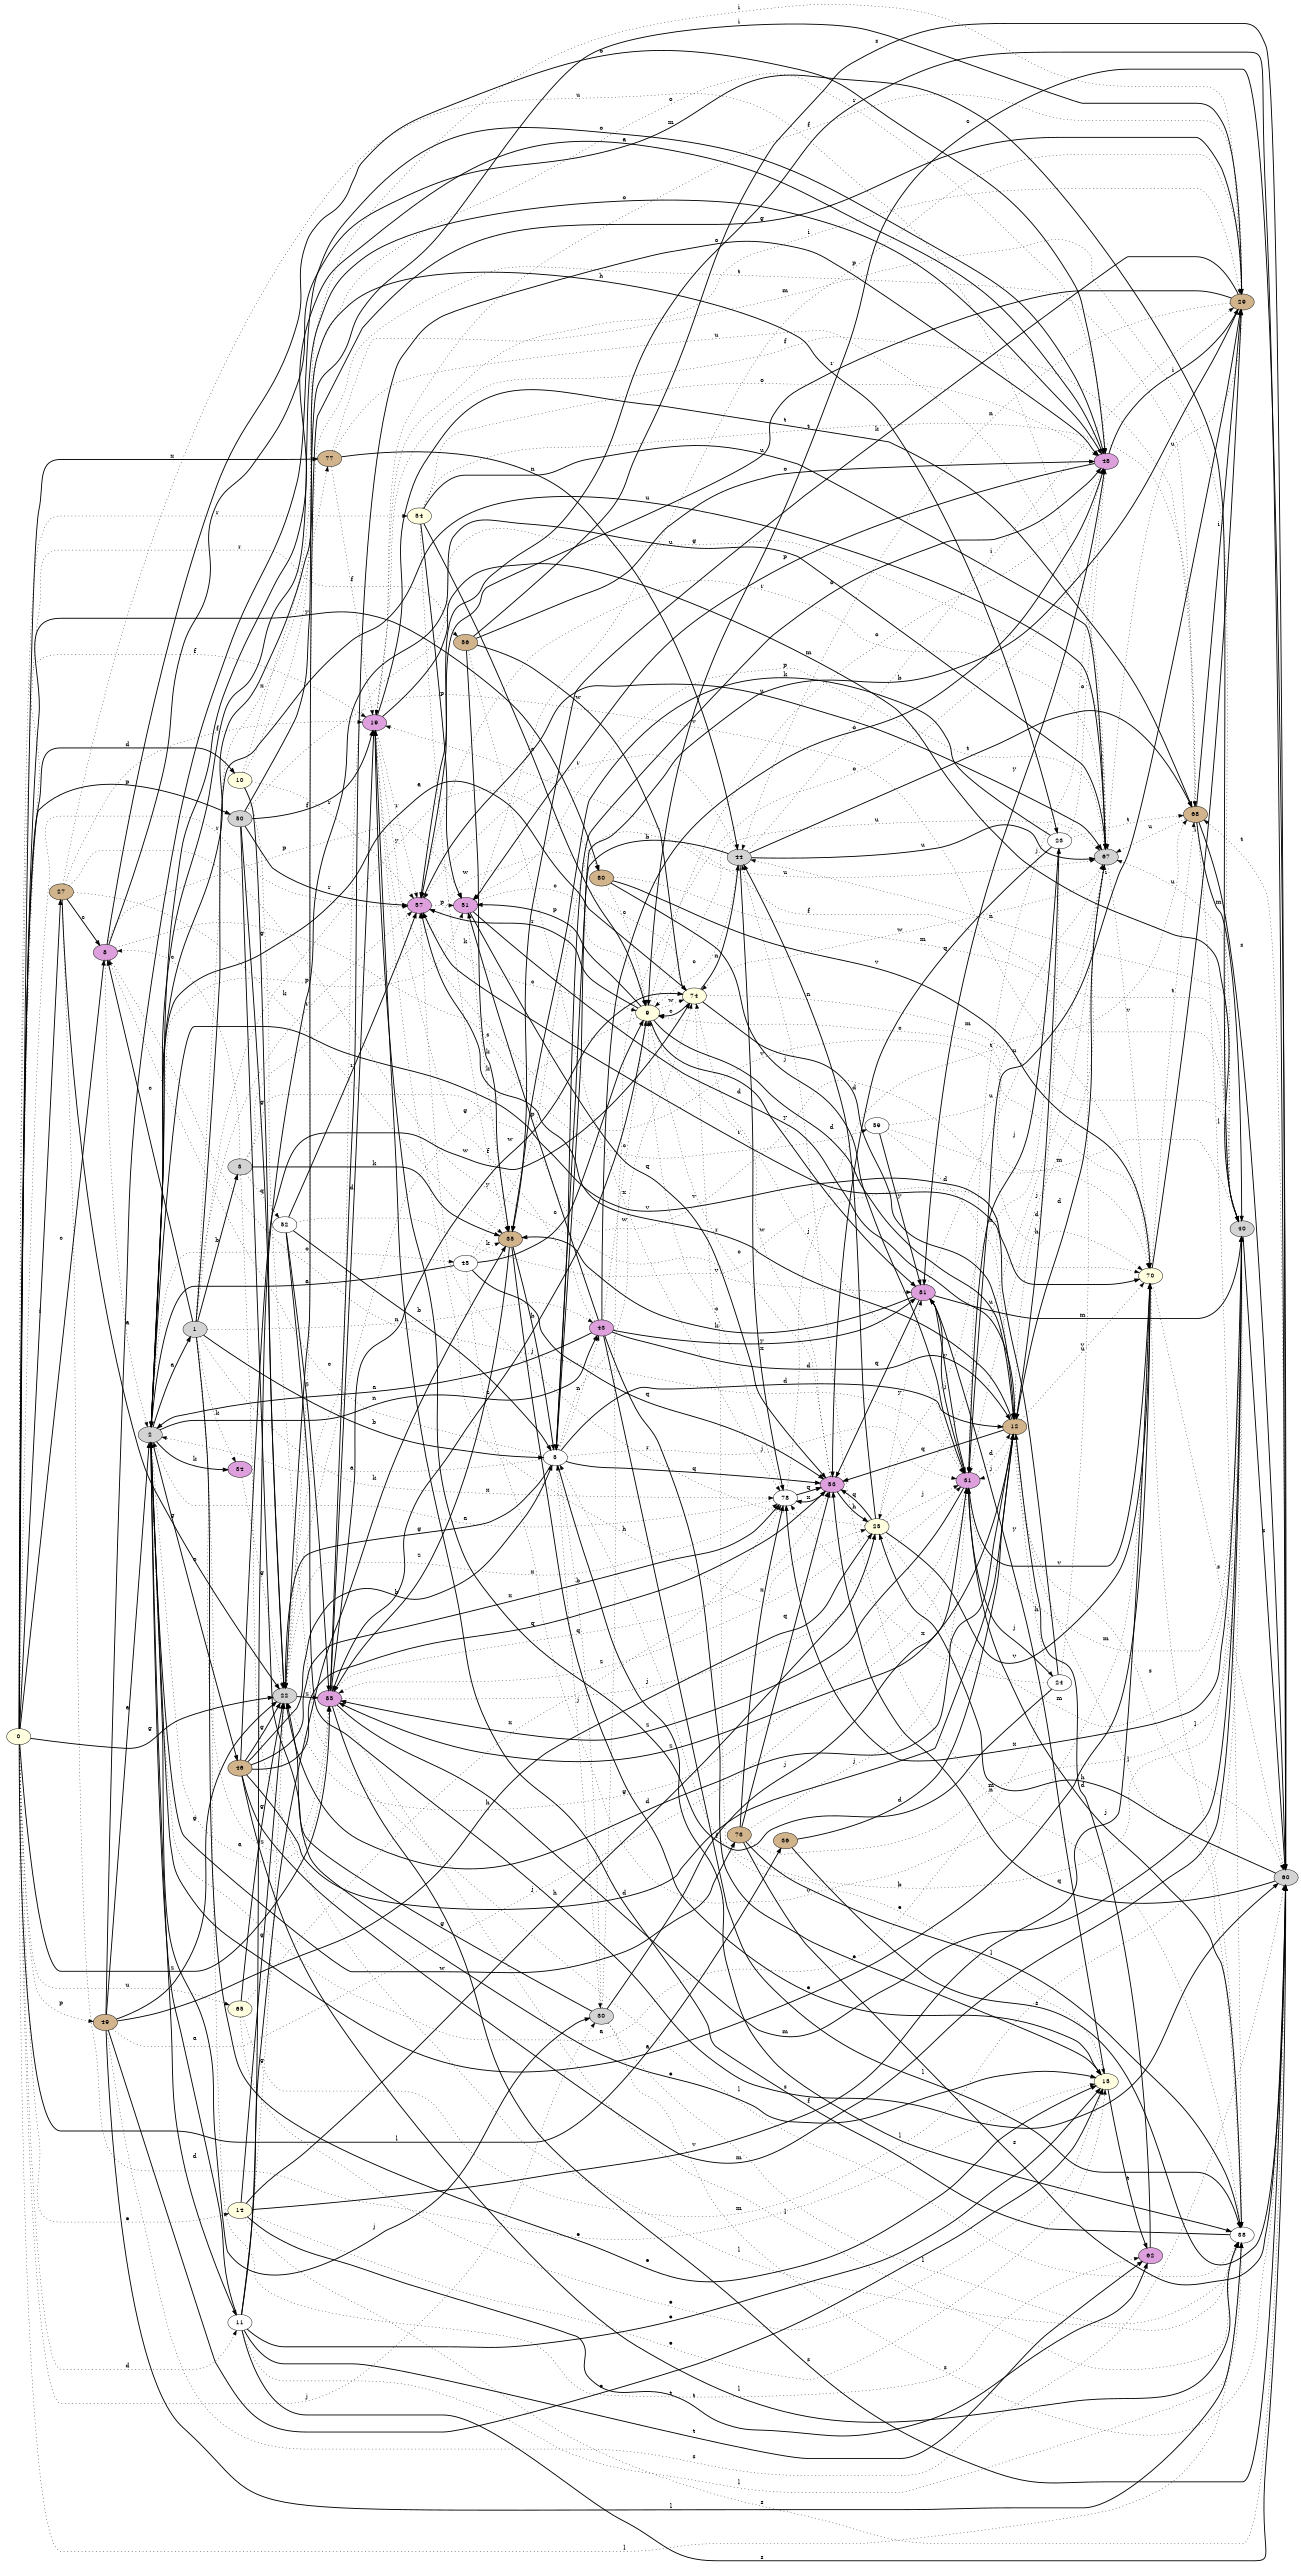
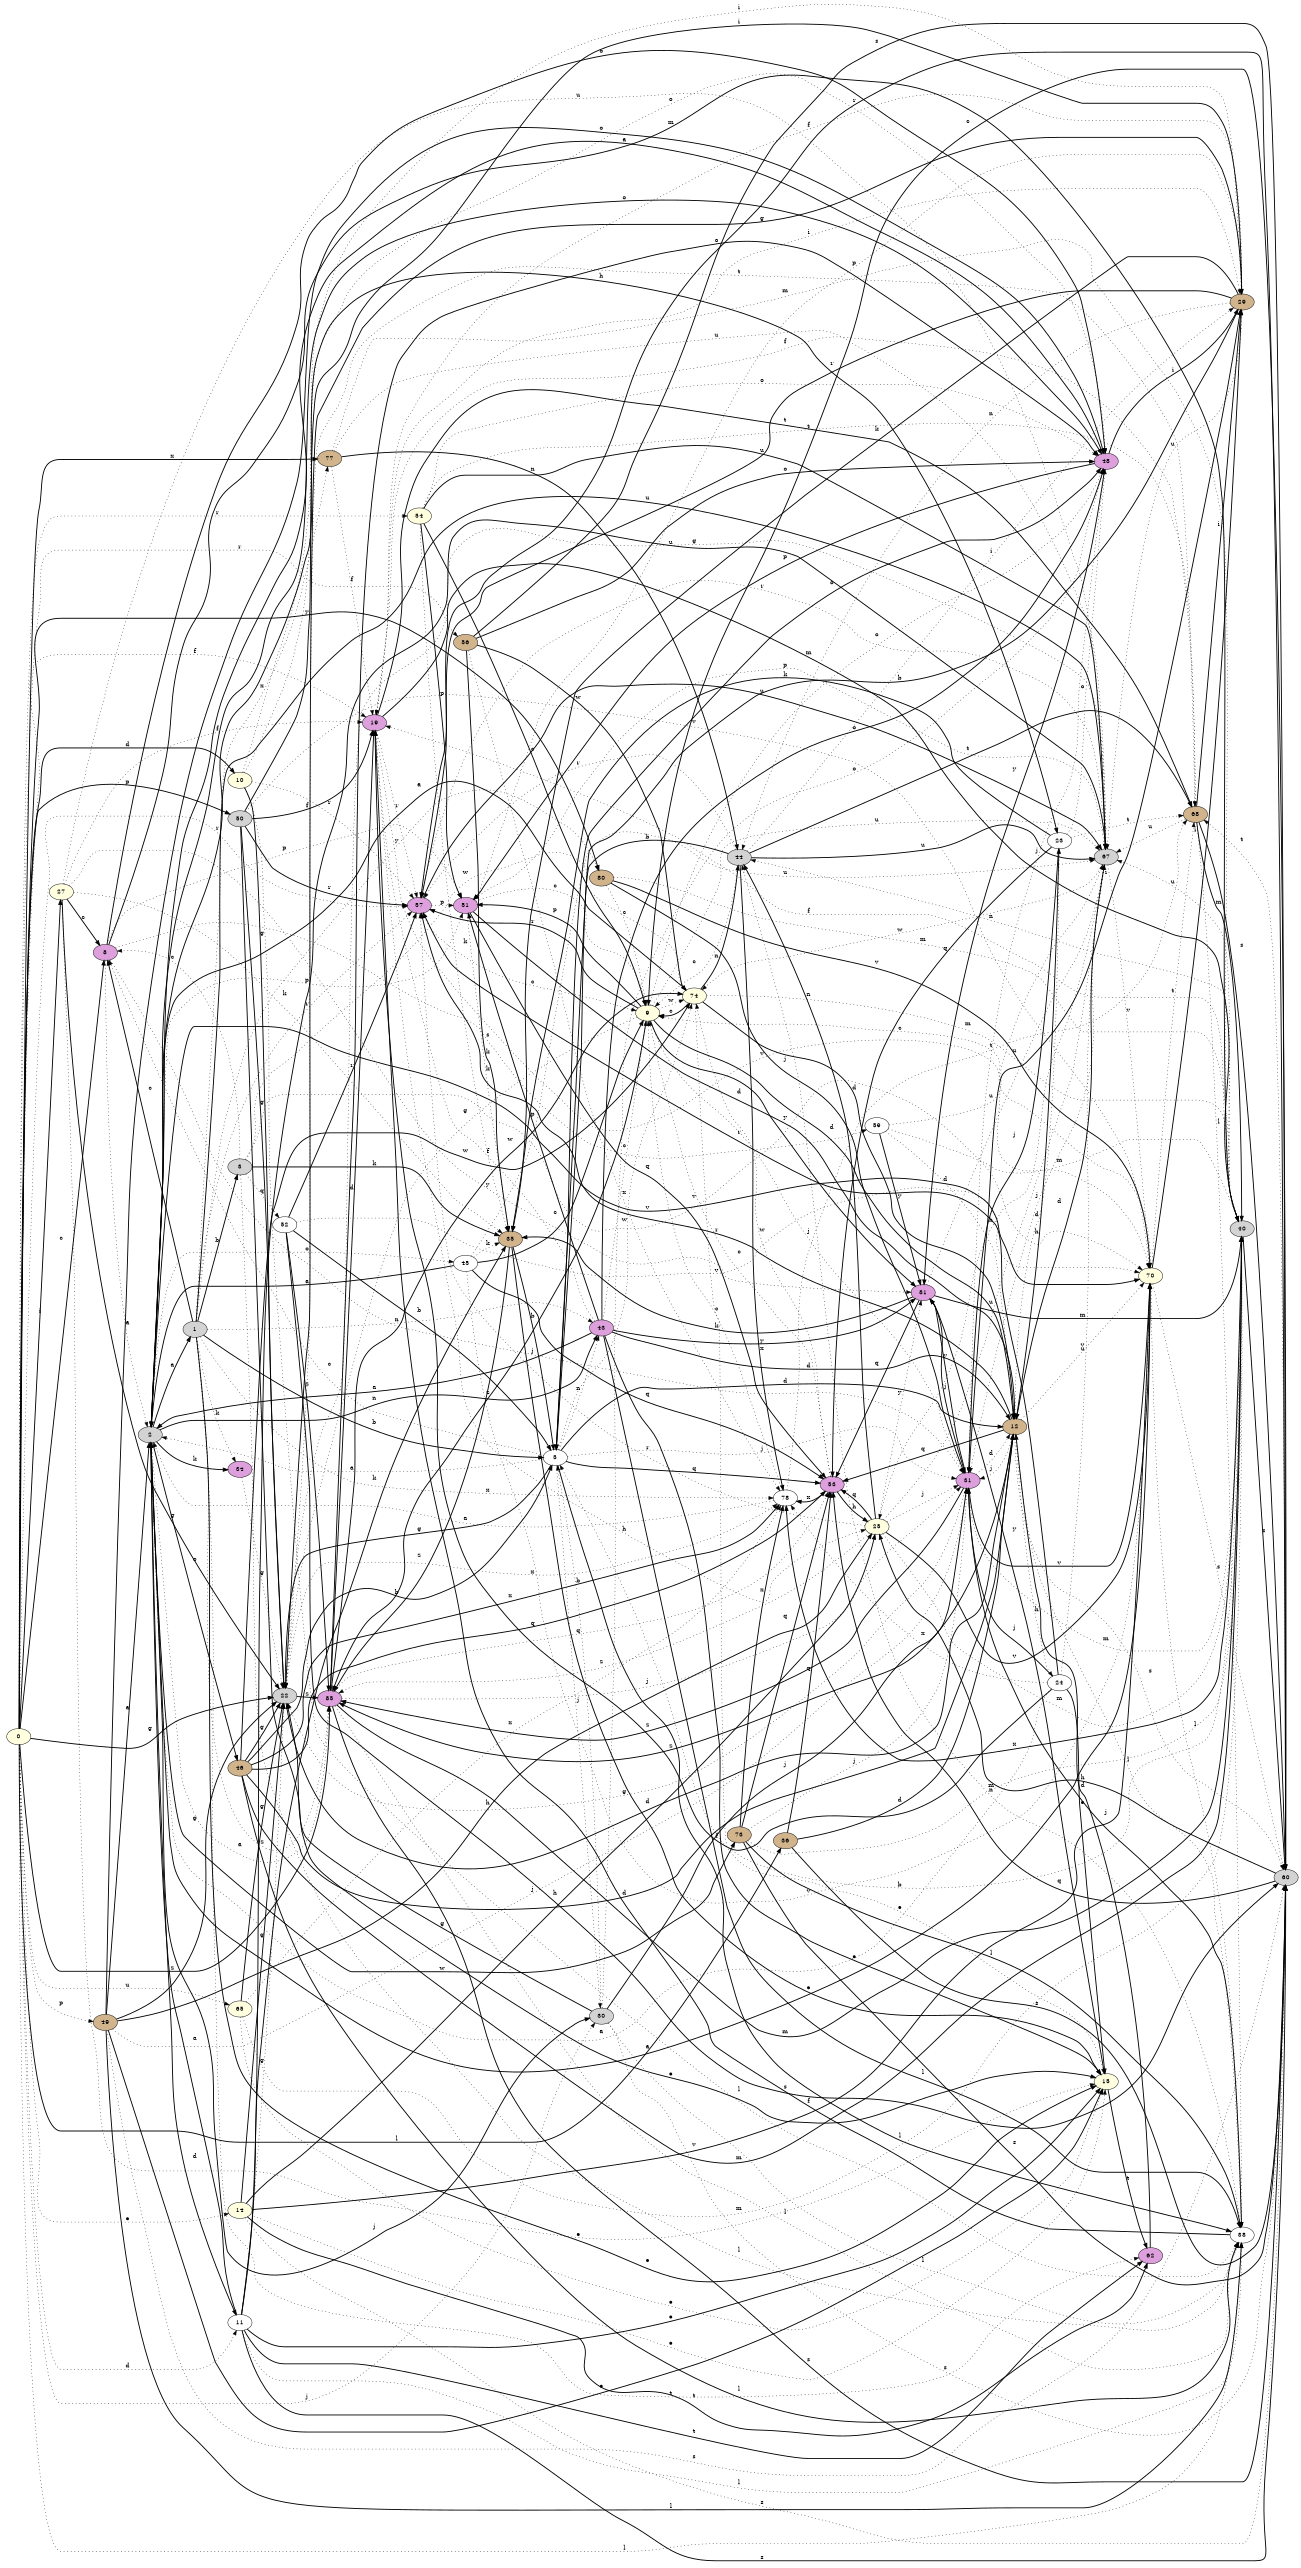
(61, 892) -> (61, 892)
(807, 1492) -> (811, 1674)
none -> (1086, 1878)
